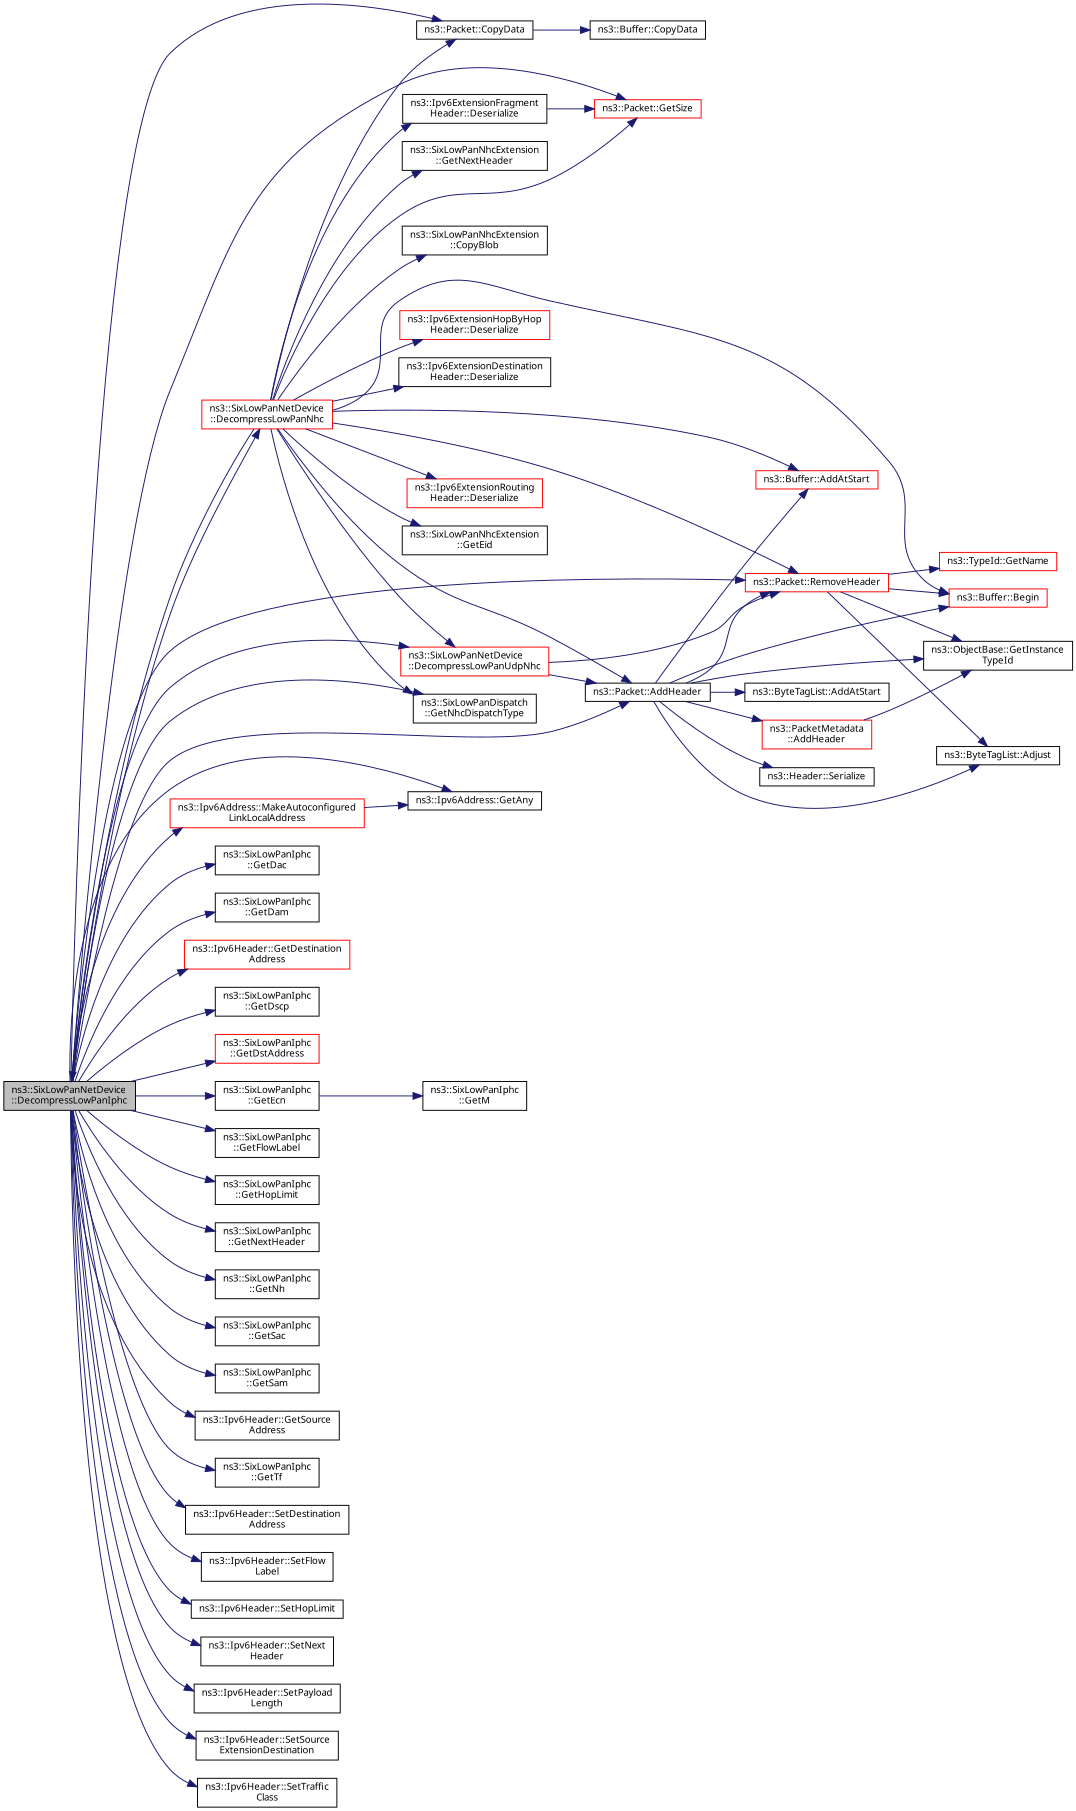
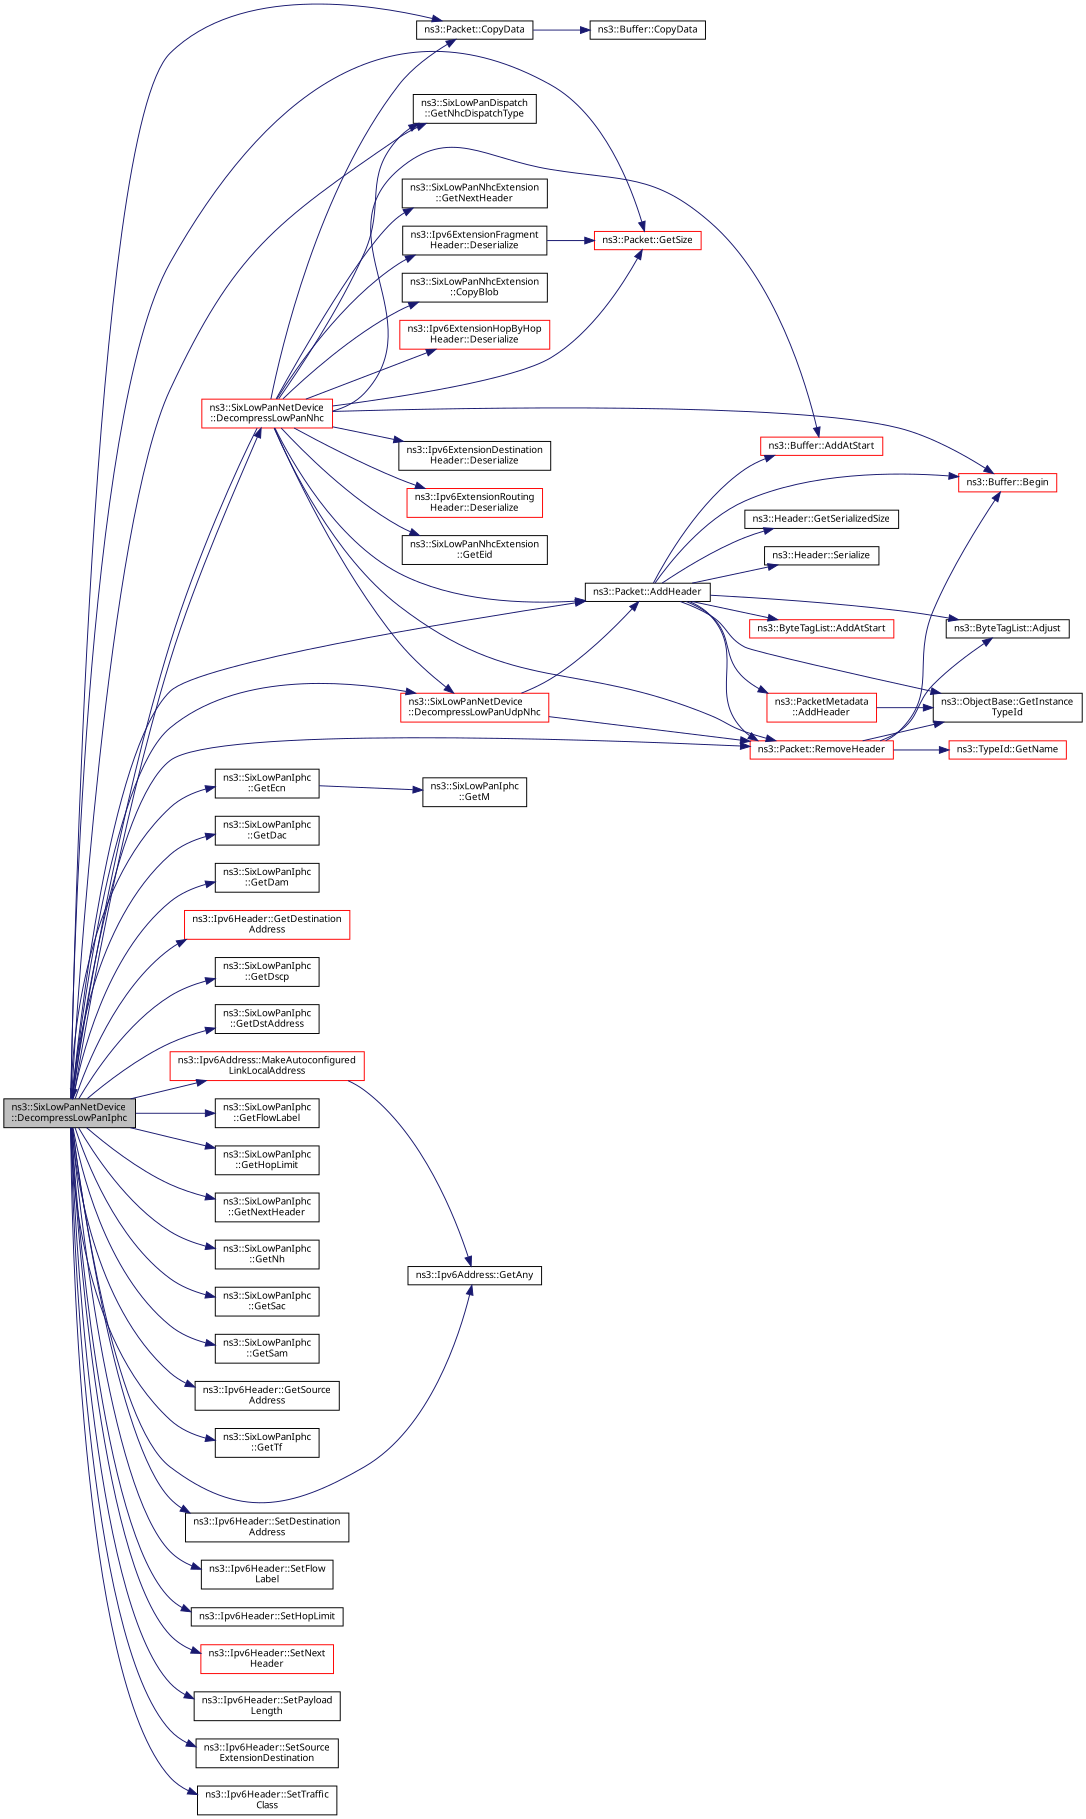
none -> (822, 519)
(817, 692) -> (822, 629)
(267, 1049) -> (267, 1019)
(267, 1651) -> (267, 1659)
